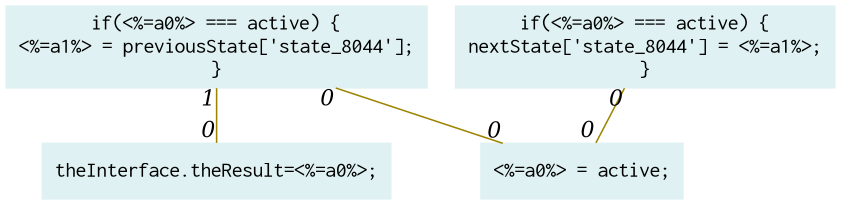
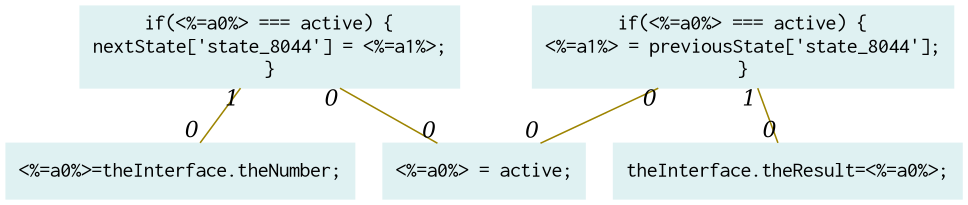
none -> (180, 171)
